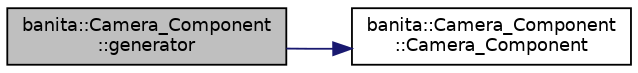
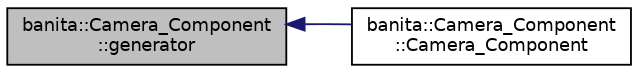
(310, 49) -> (328, 24)
